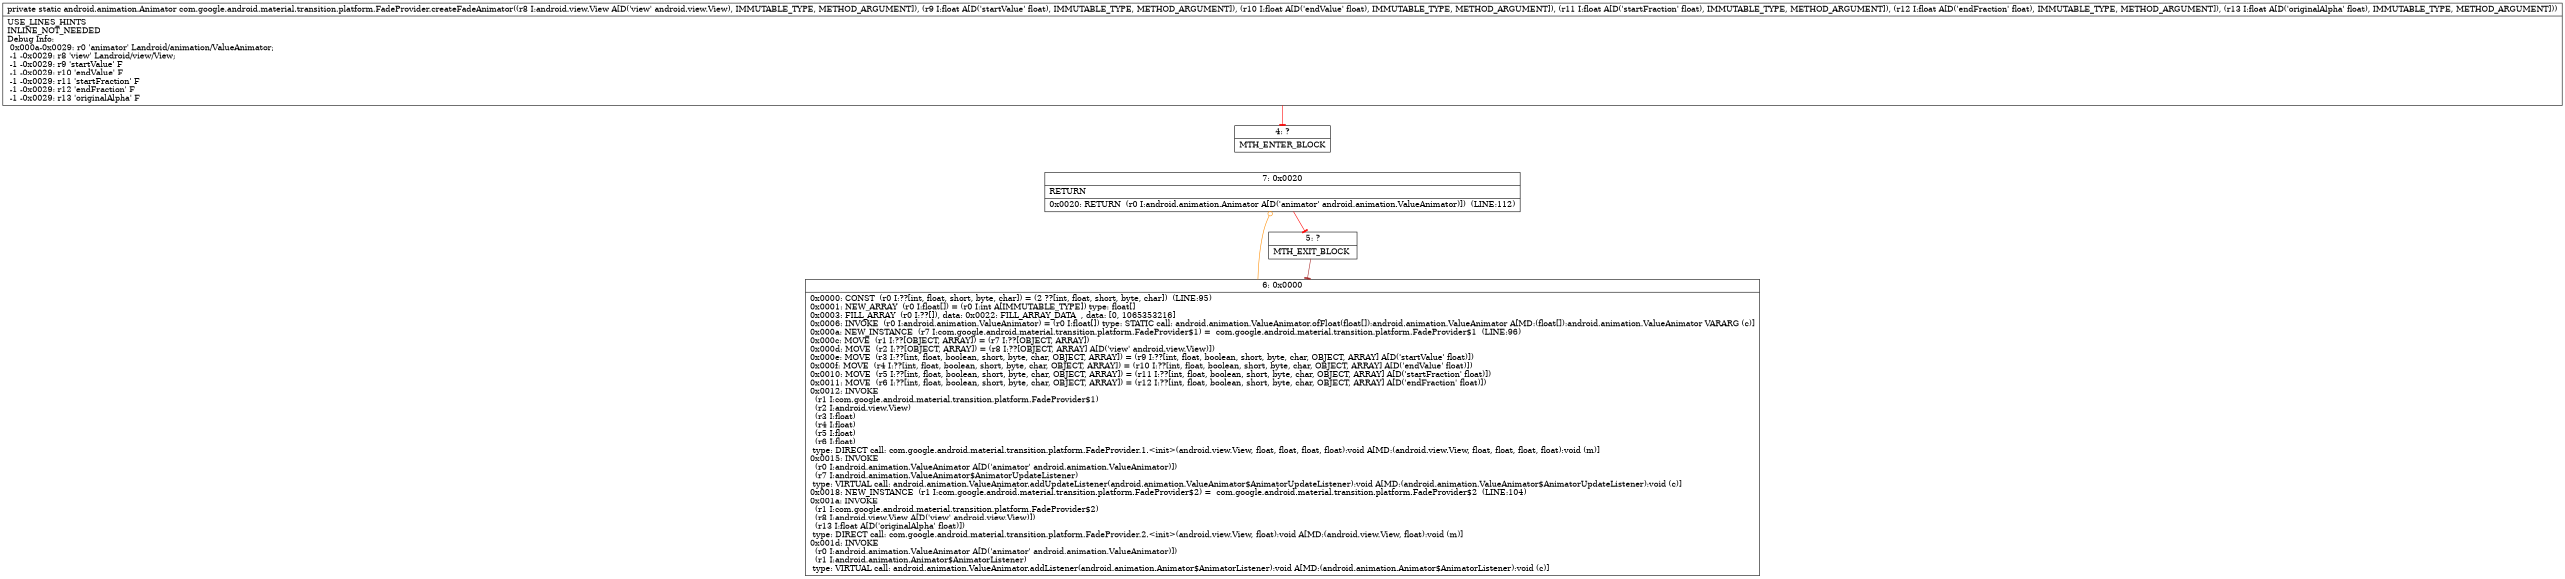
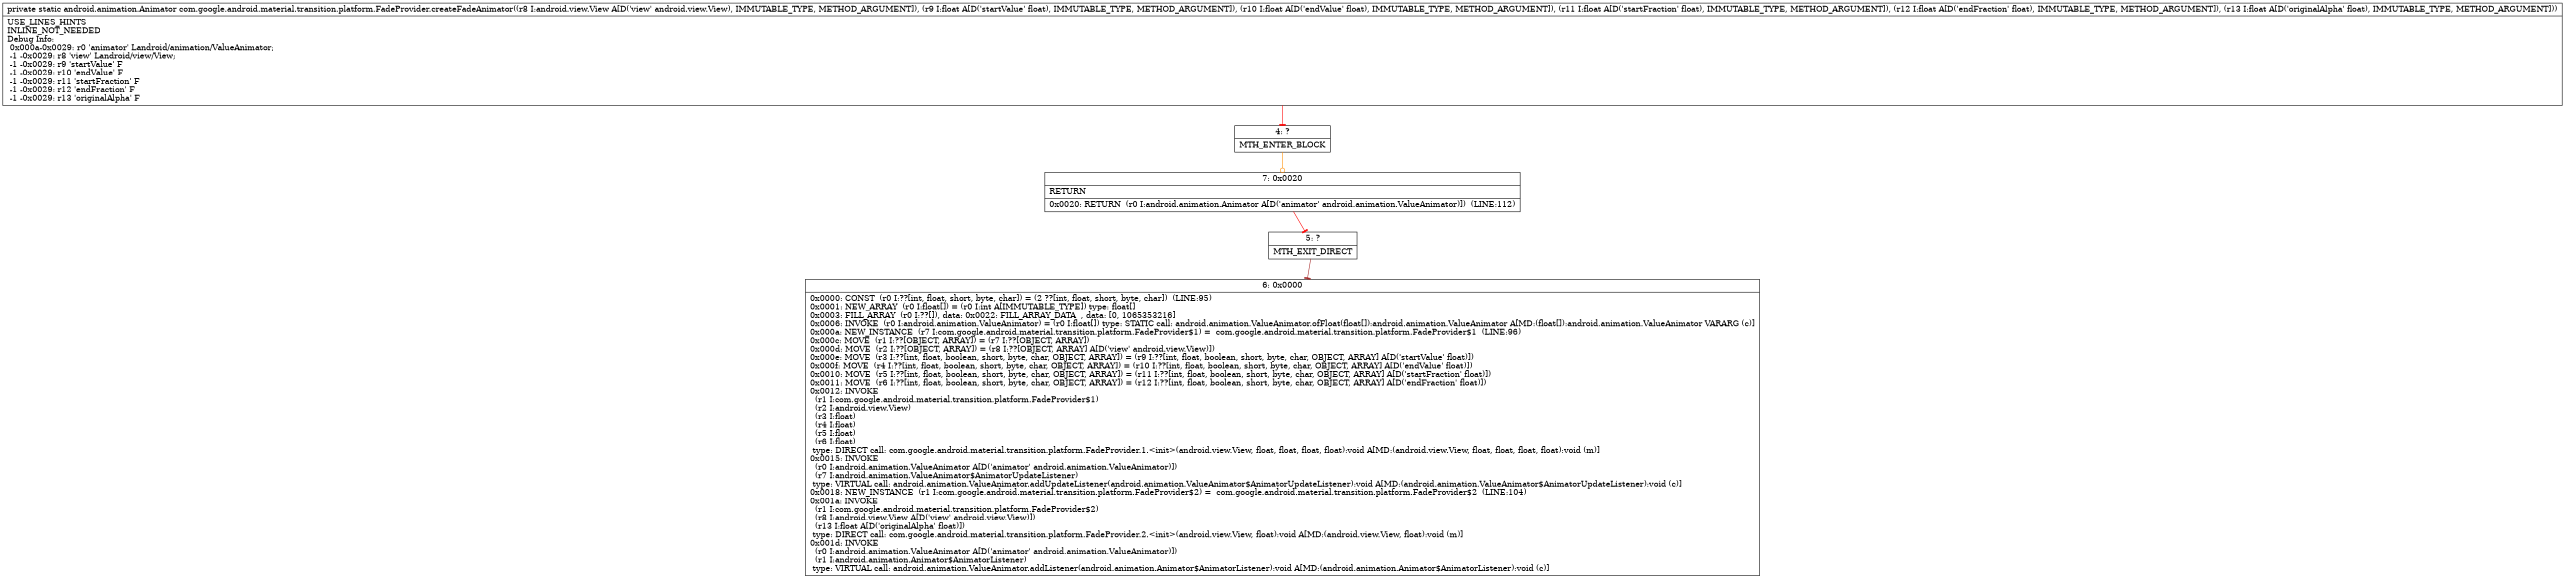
(1261, 247) -> (1282, 160)
(1311, 252) -> (1313, 252)
